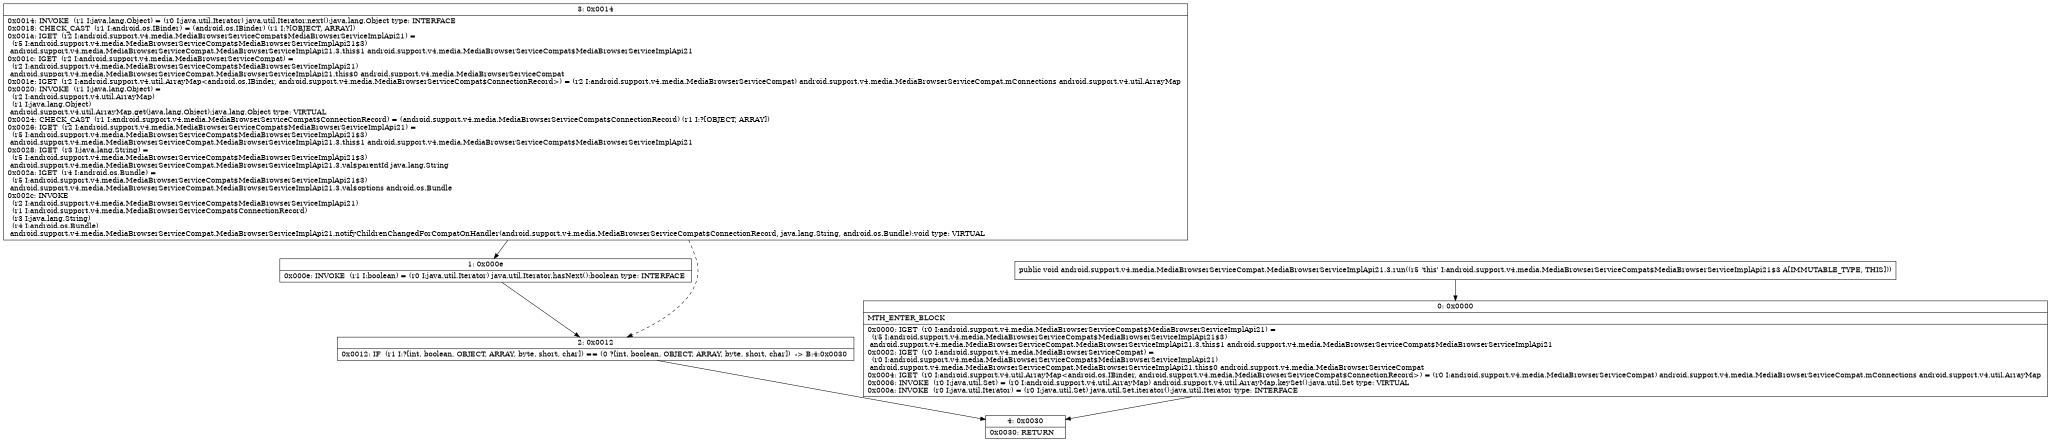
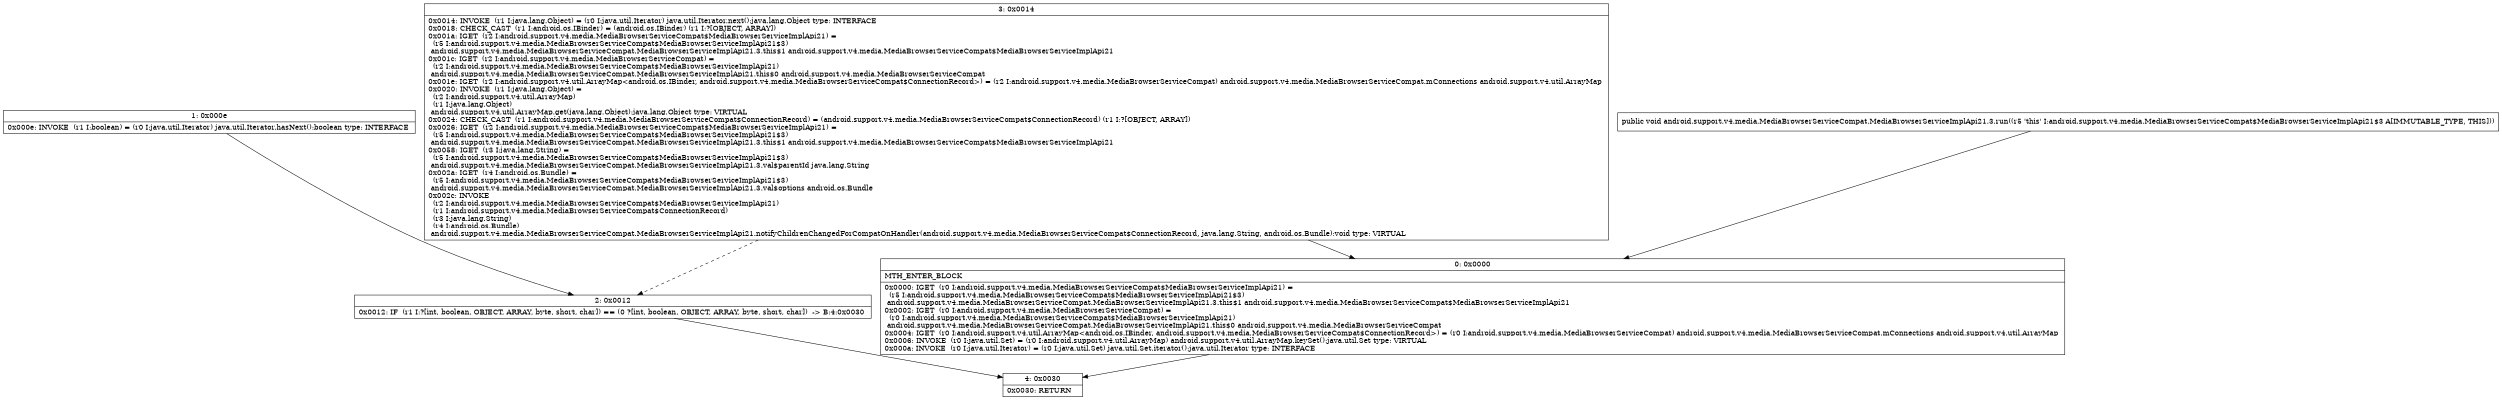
(79, 150) -> (500, 150)
(503, 247) -> (1329, 248)
